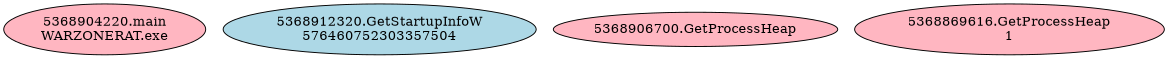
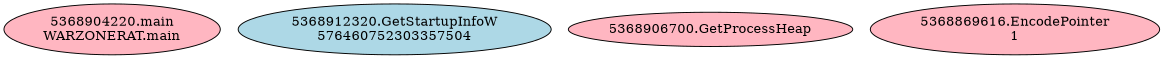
(105, 29) -> (112, 29)
(1010, 29) -> (1015, 29)
